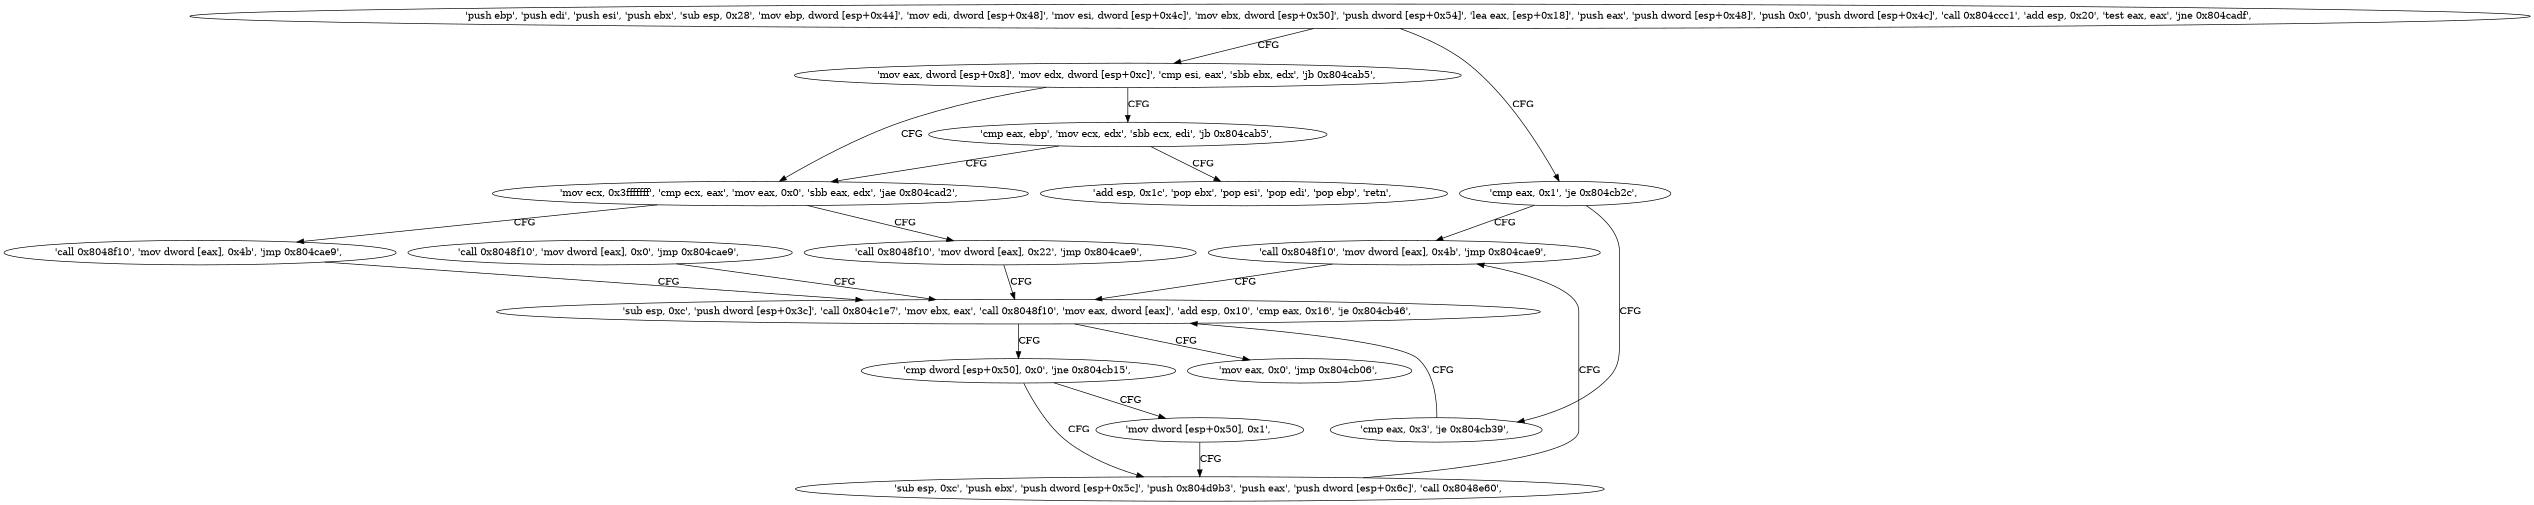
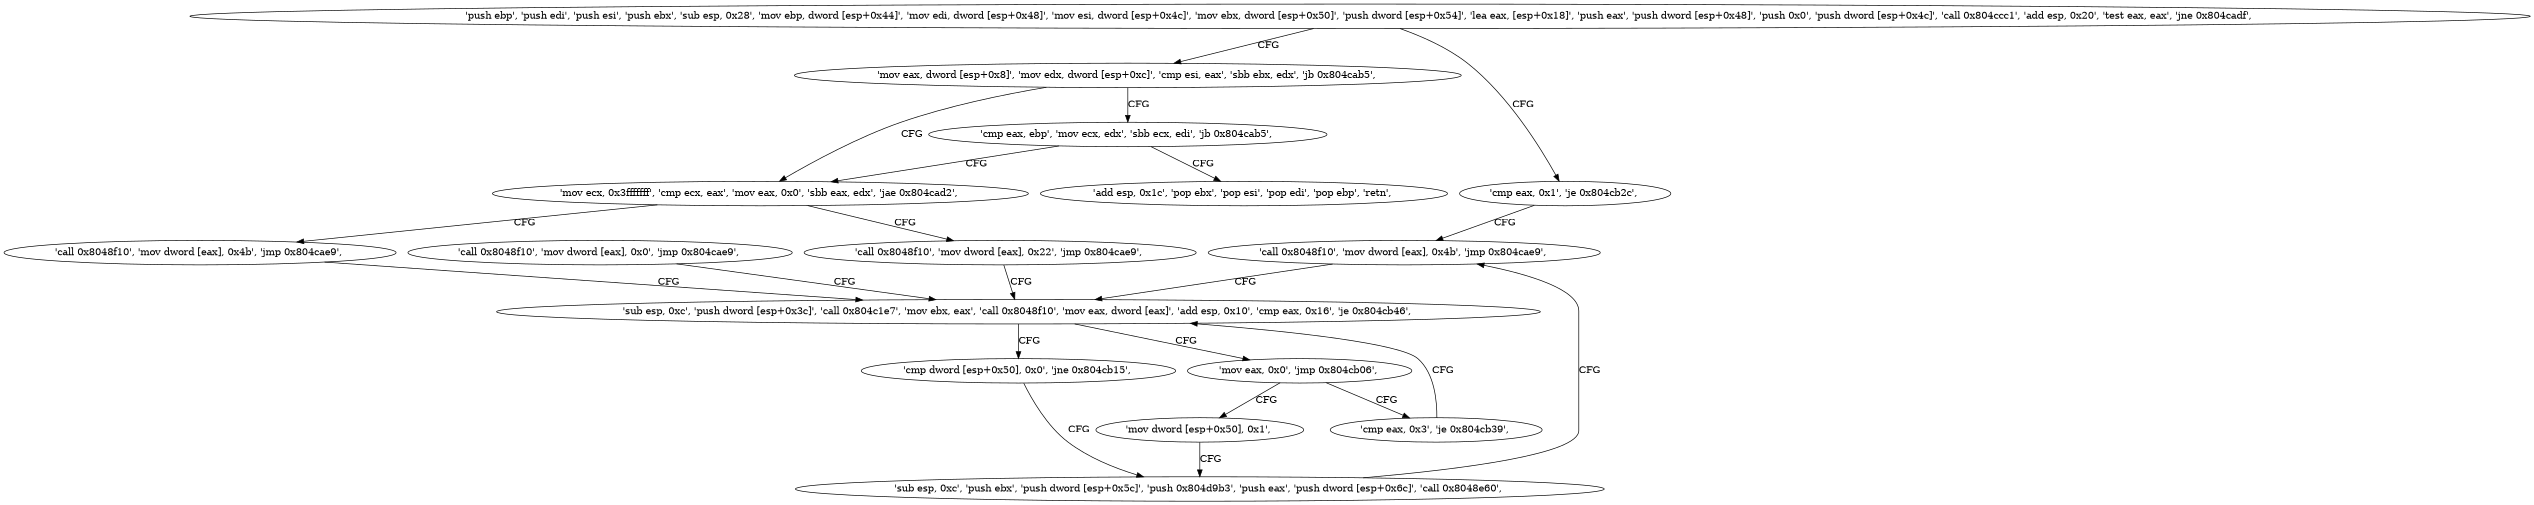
(1620, 335) -> (1365, 399)
(1106, 399) -> (1253, 399)
